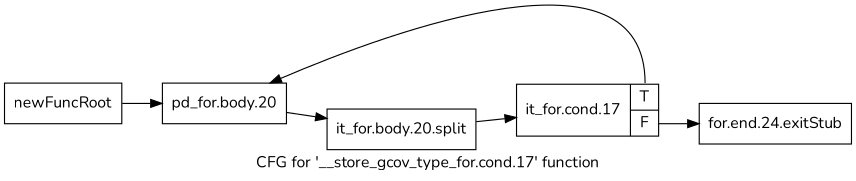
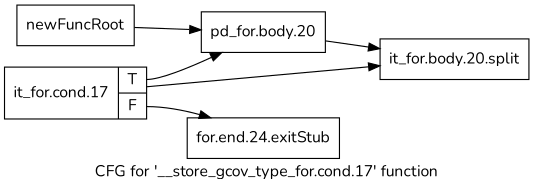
(491, 120) -> (258, 77)
